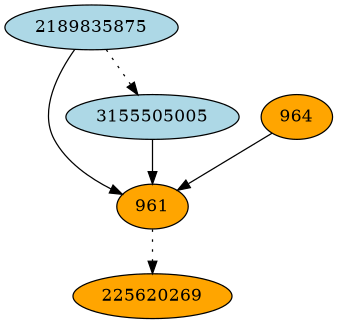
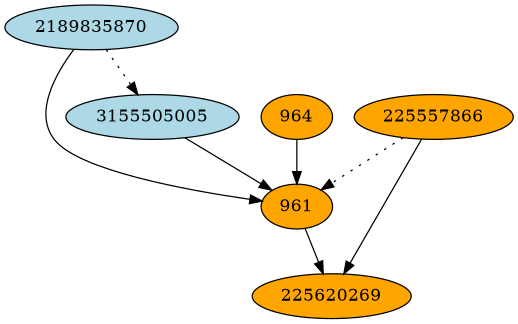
(92, 27) -> (92, 27)
none -> (434, 117)
(152, 245) -> (312, 245)
